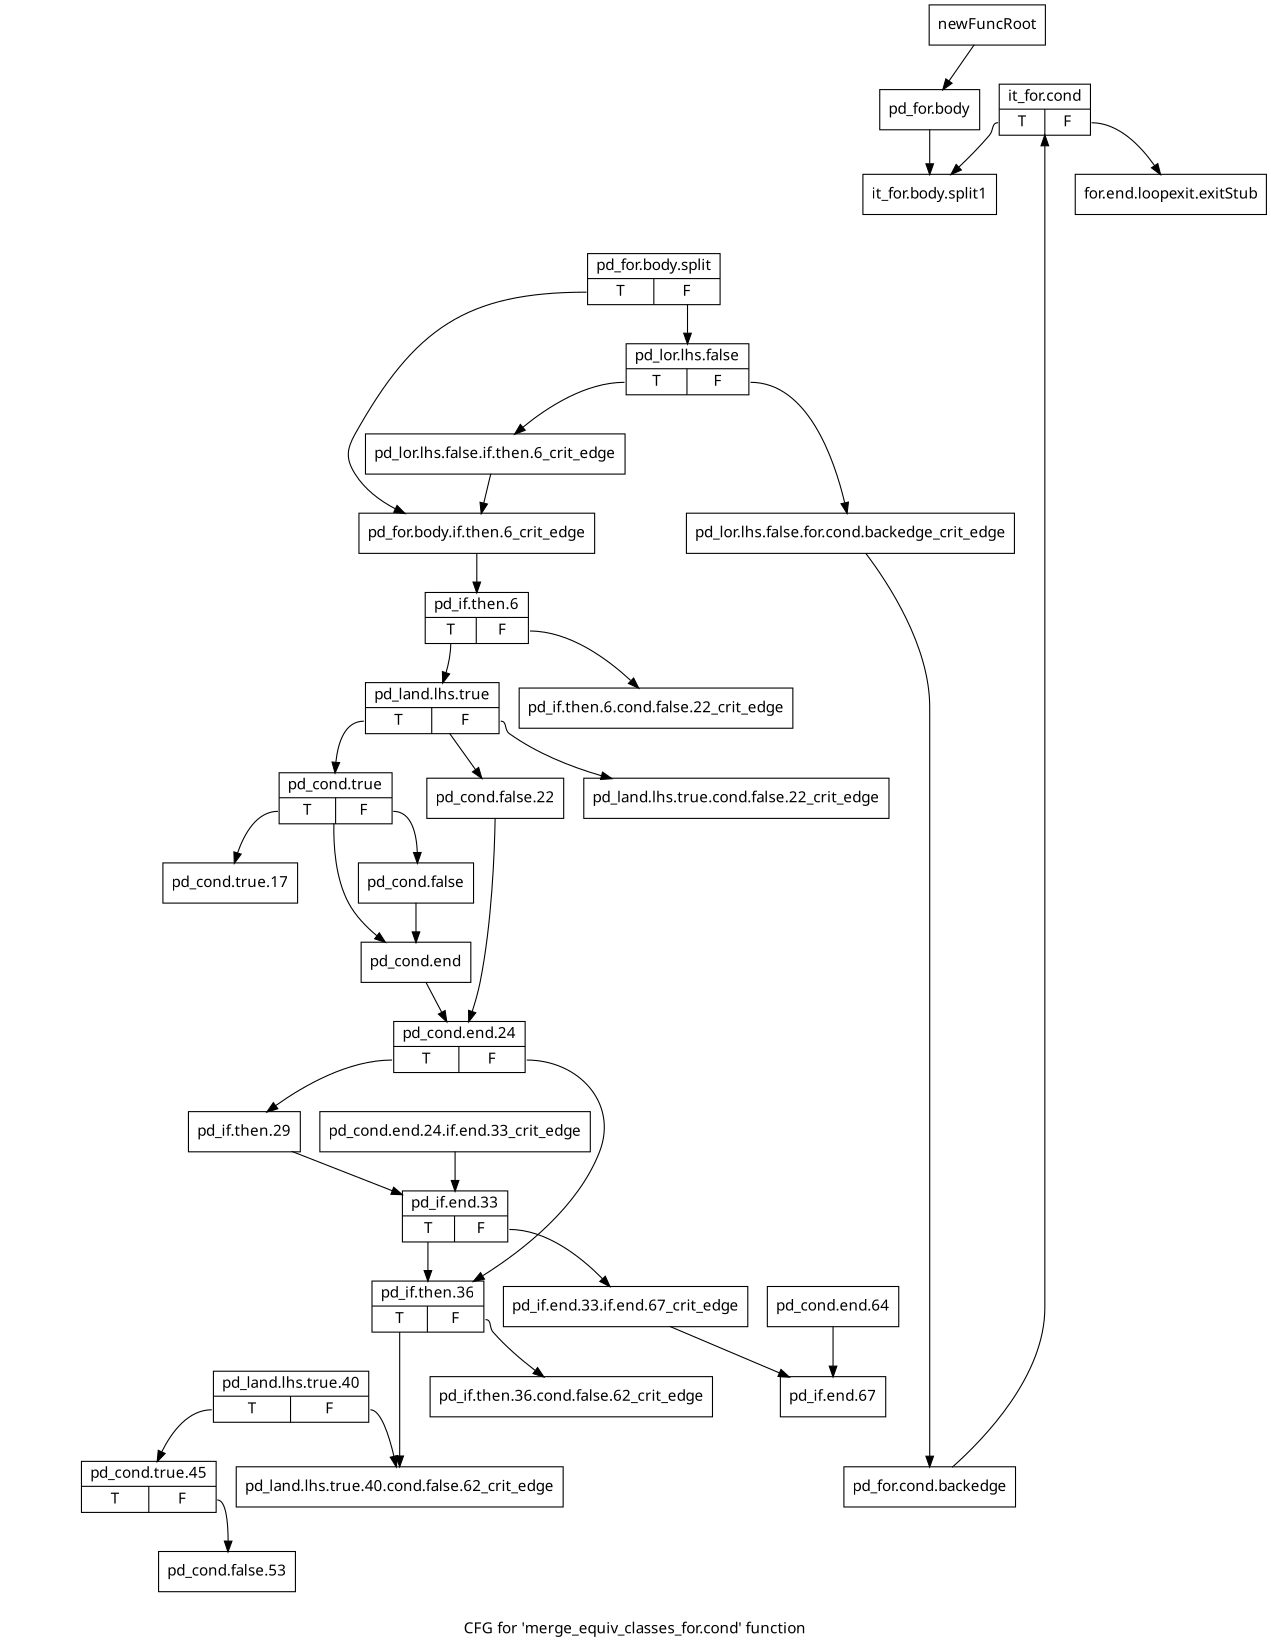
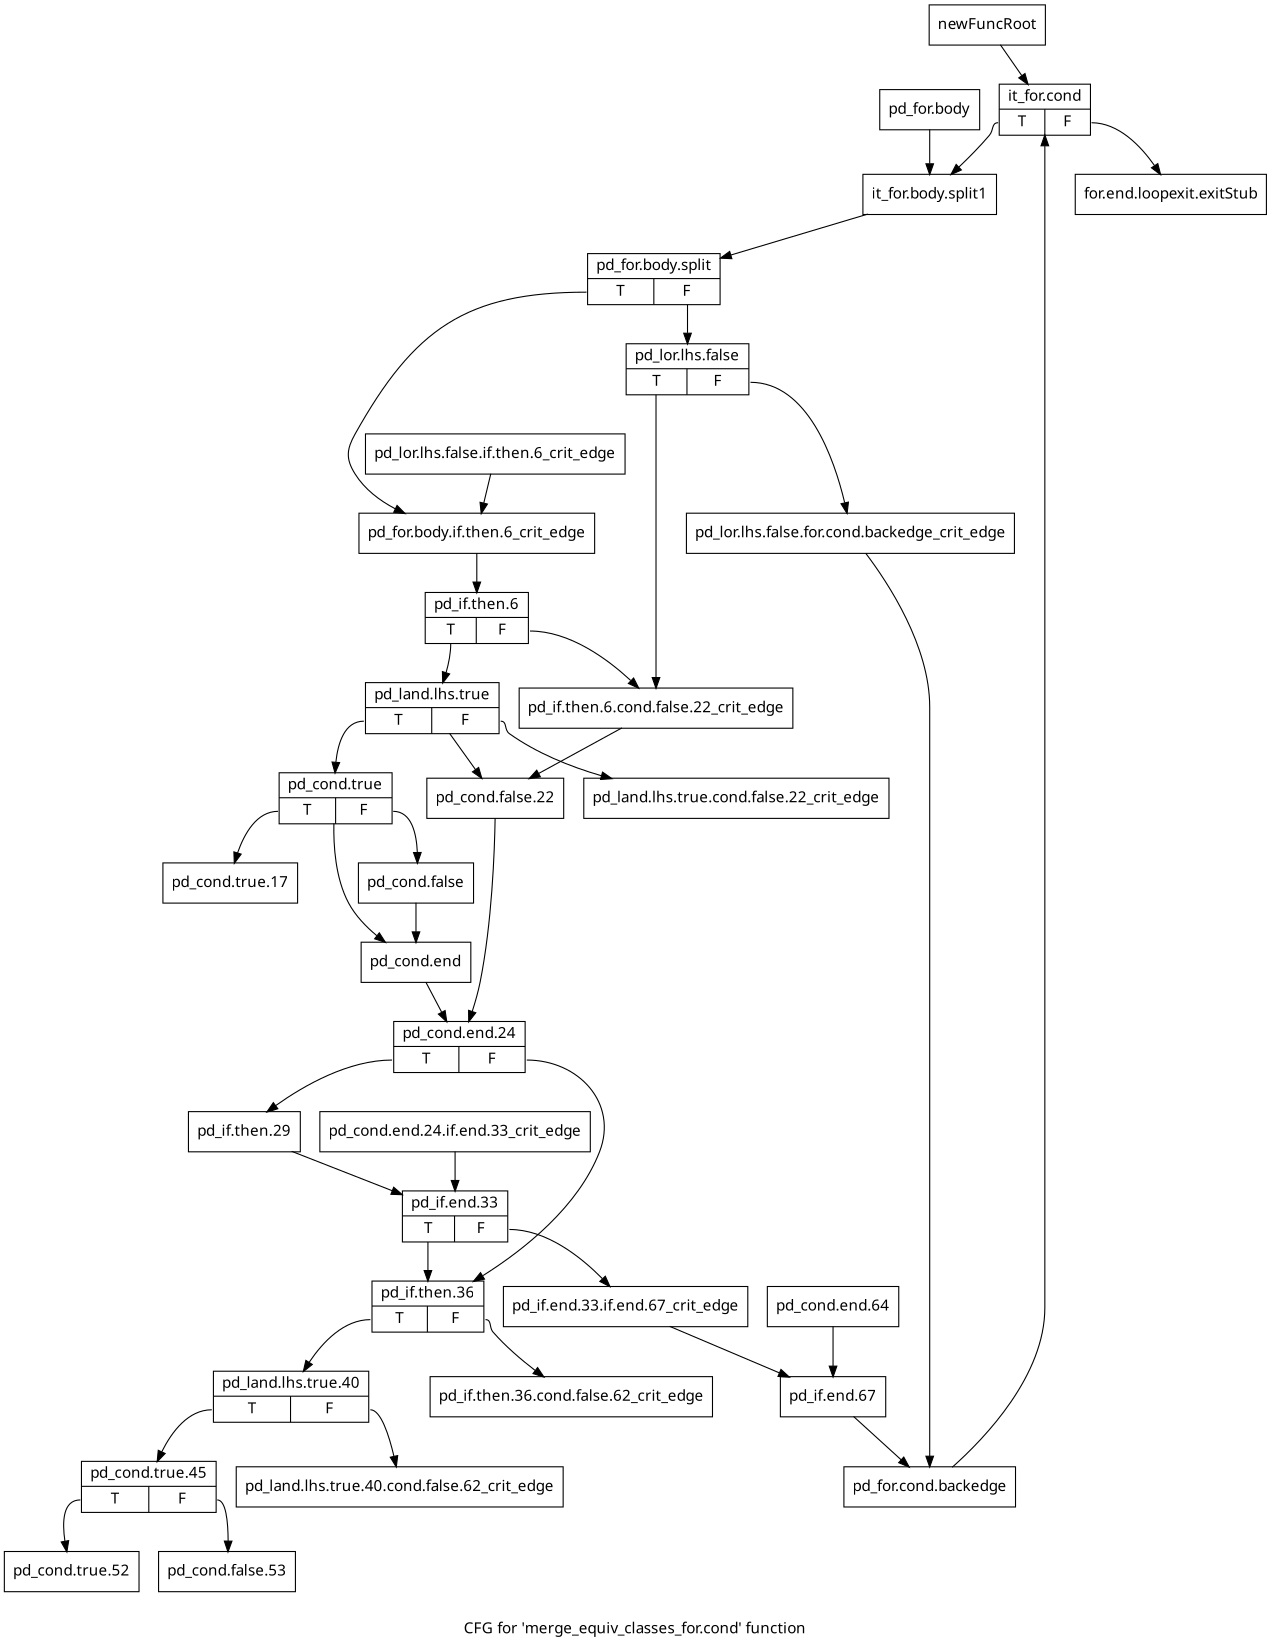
(962, 63) -> (1011, 60)
none -> (799, 235)
(570, 396) -> (656, 536)
none -> (580, 751)
(400, 1394) -> (335, 1333)
none -> (877, 1438)
none -> (72, 1572)
